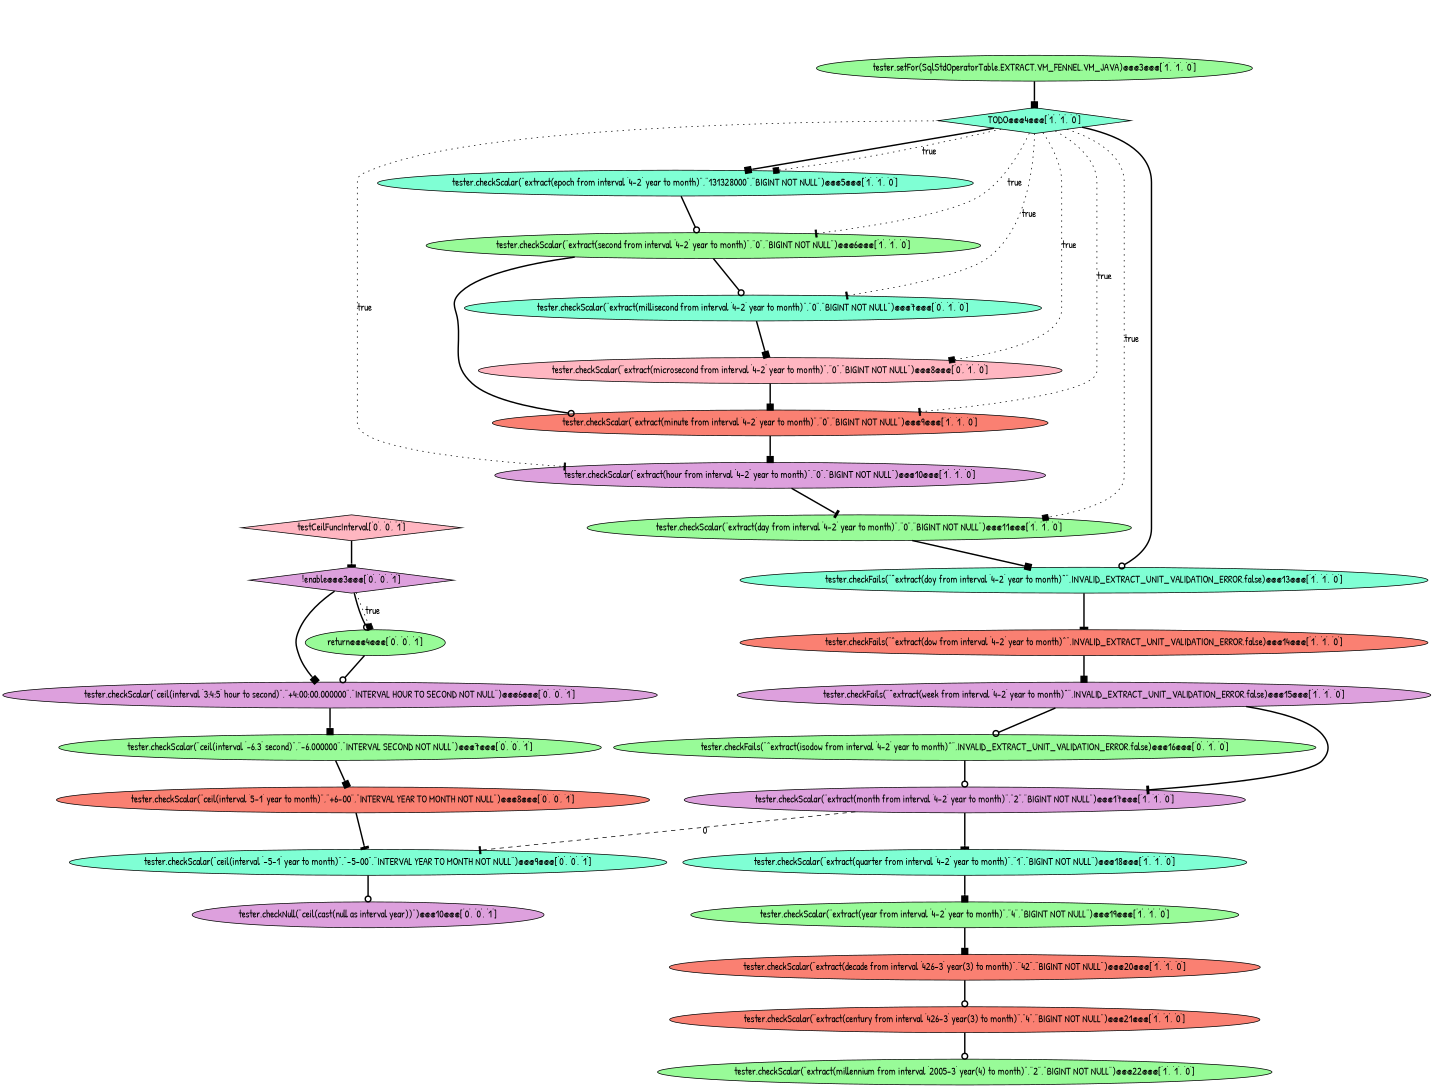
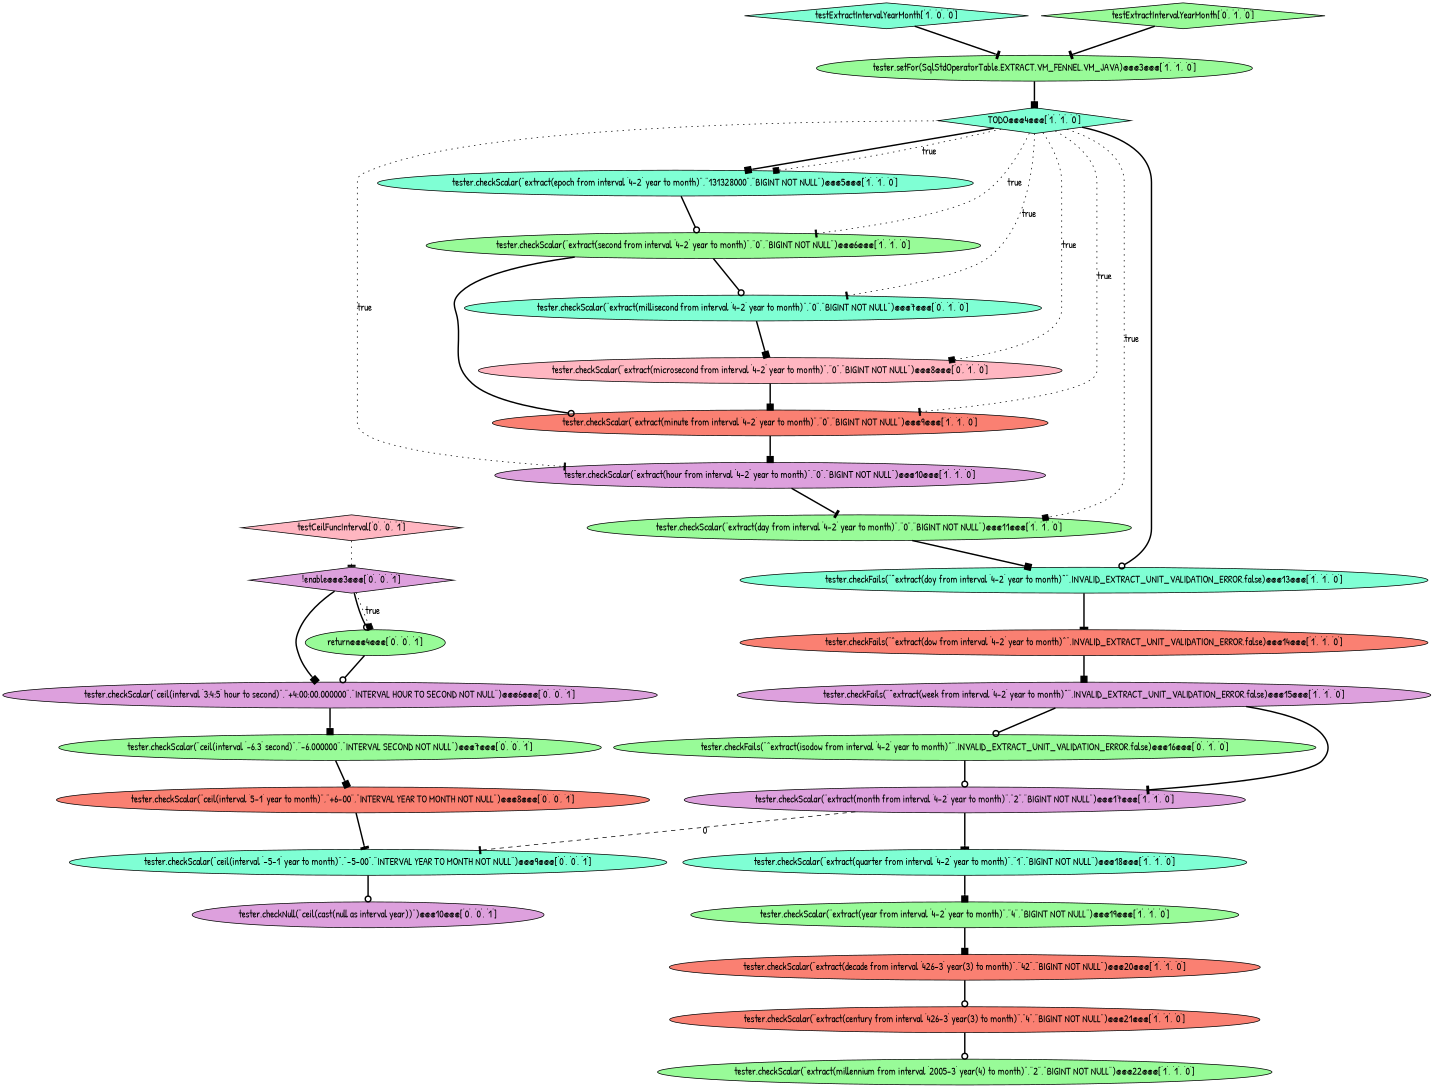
none -> (887, 16)
none -> (1183, 16)
(352, 552) -> (352, 552)
